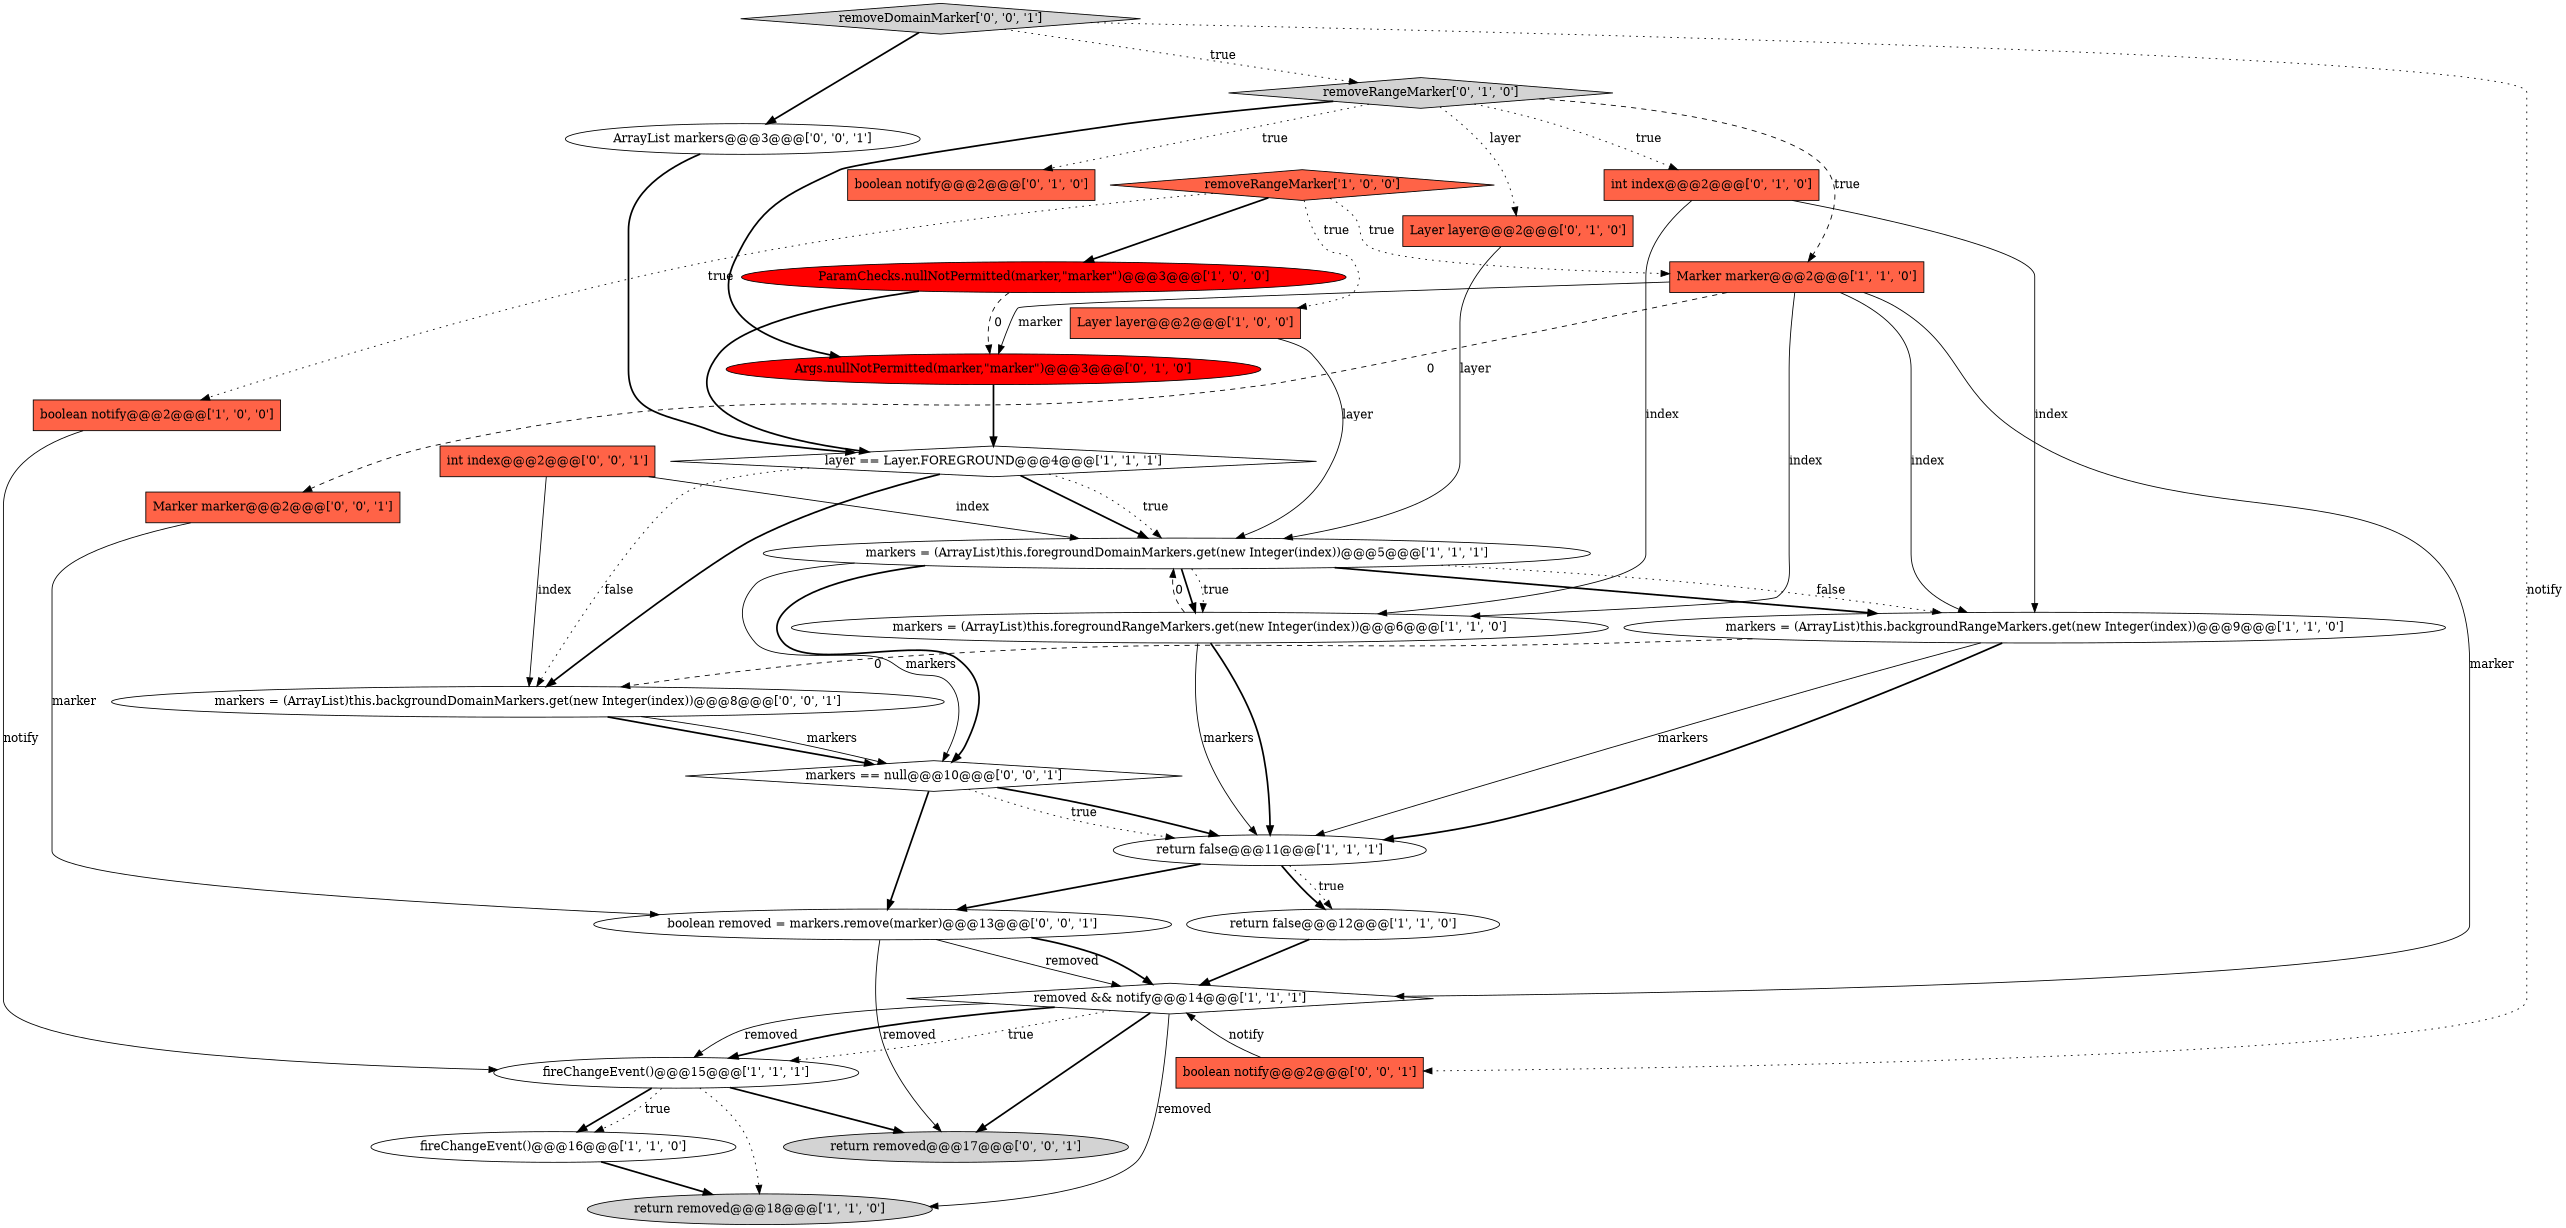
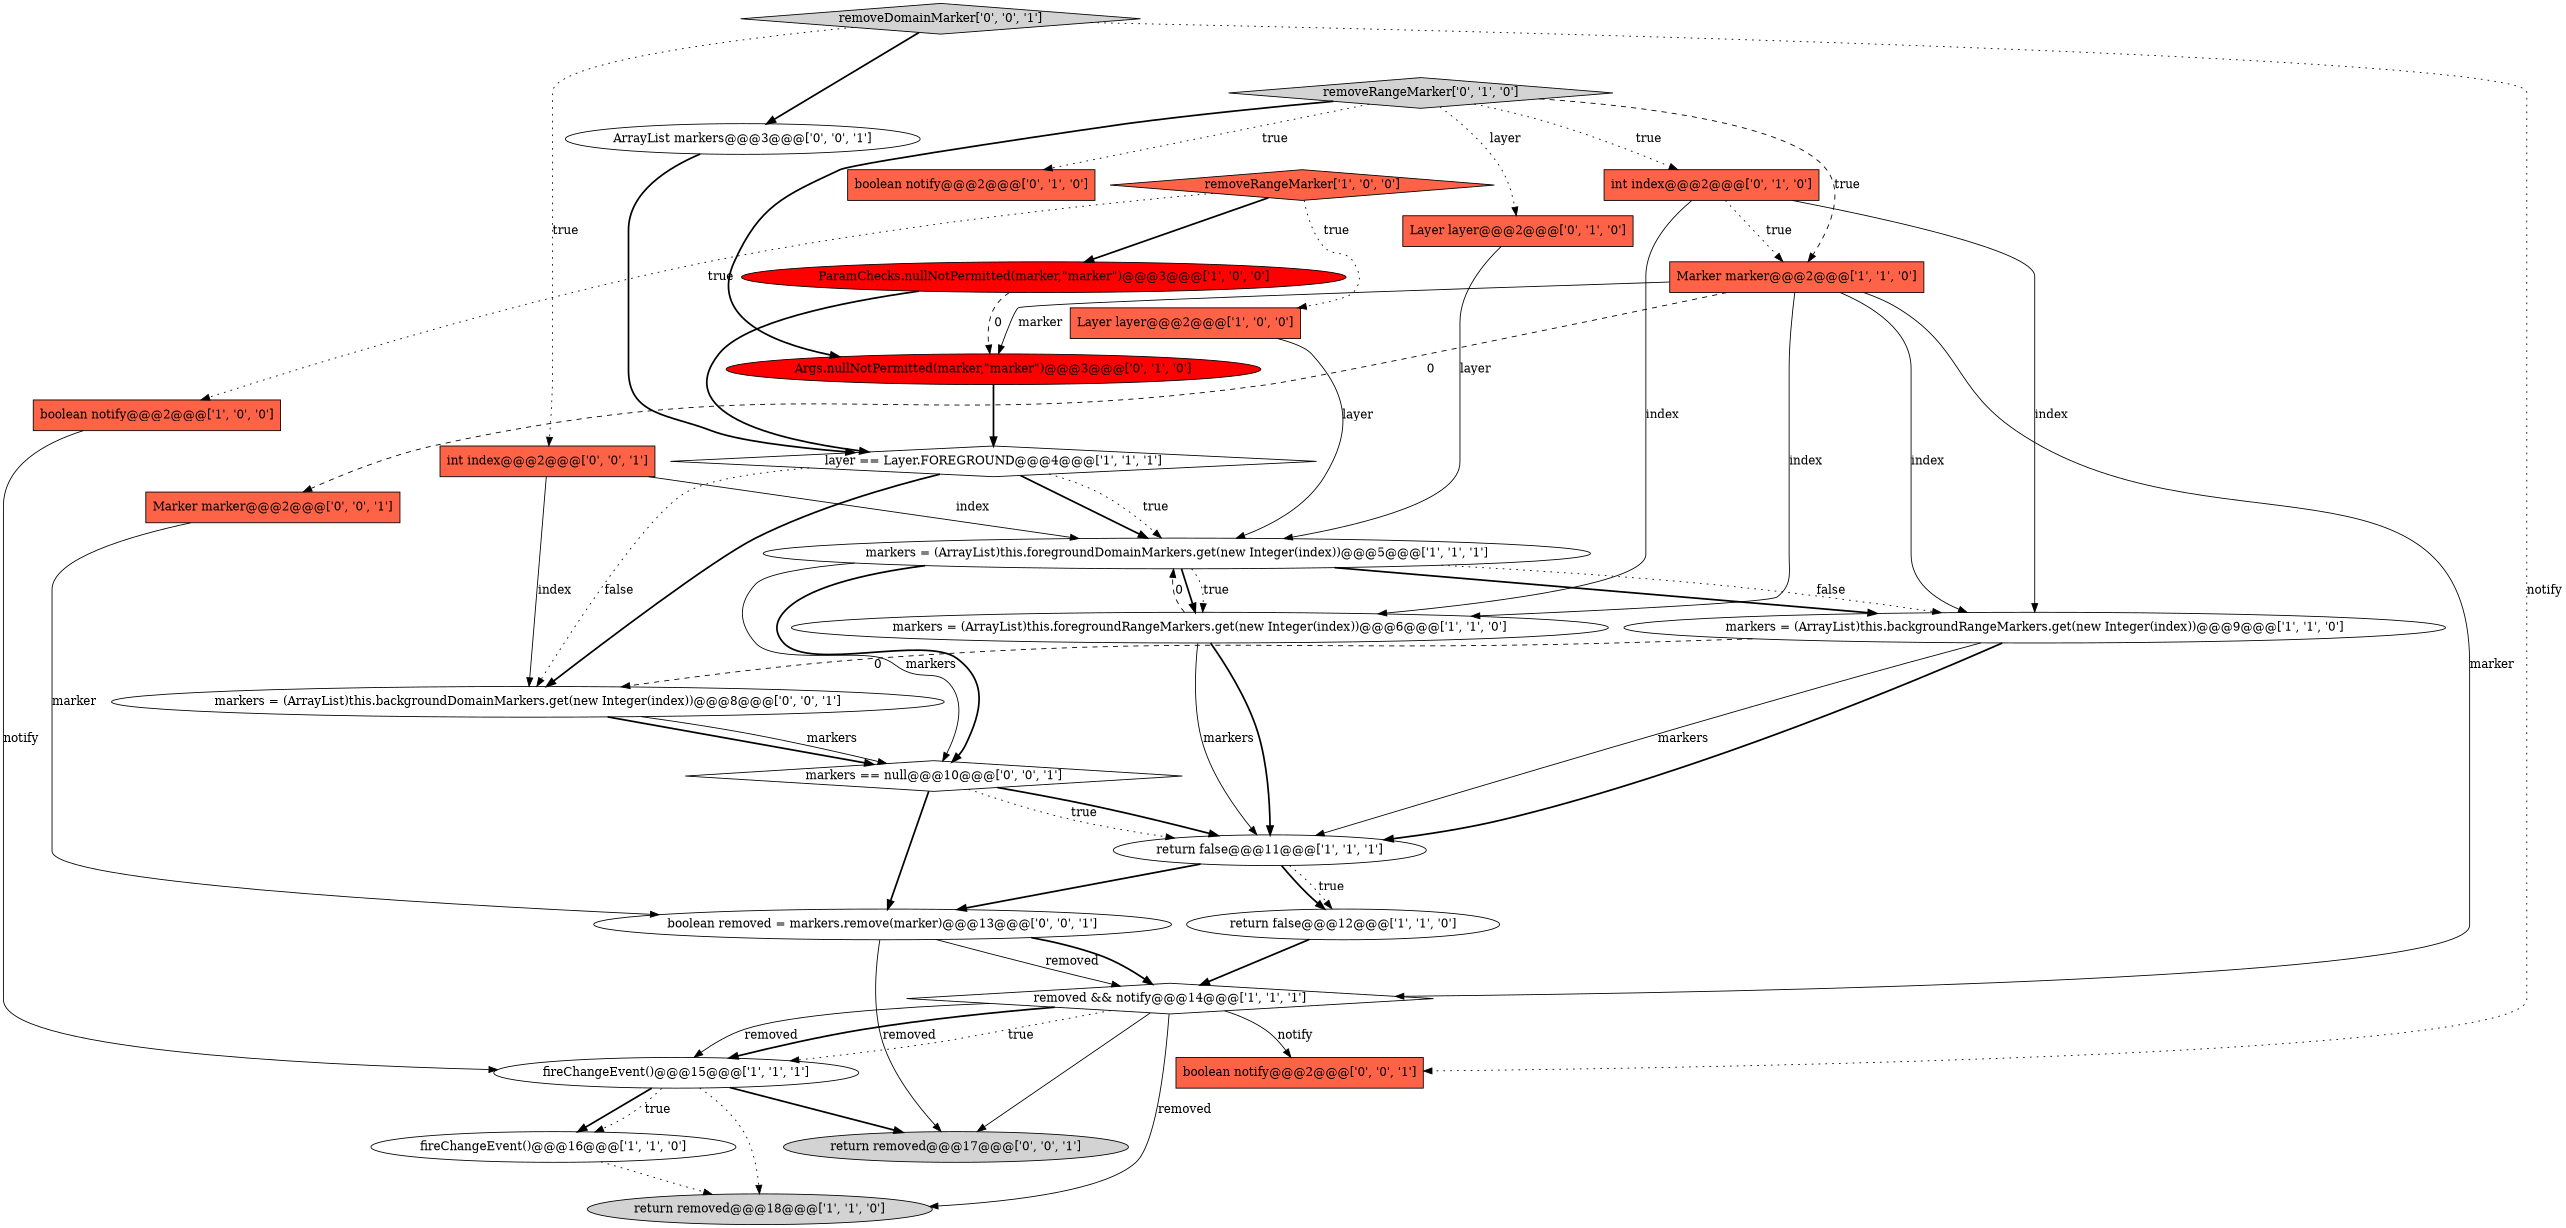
(1177, 55) -> (553, 109)
(1473, 264) -> (1751, 228)
(1226, 1040) -> (1259, 1026)
(1067, 1070) -> (1067, 1070)
(652, 1177) -> (652, 1177)
